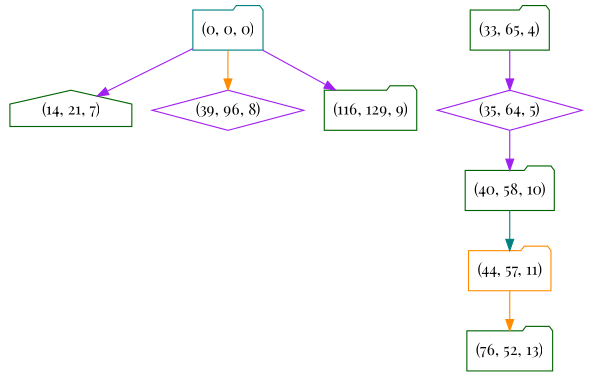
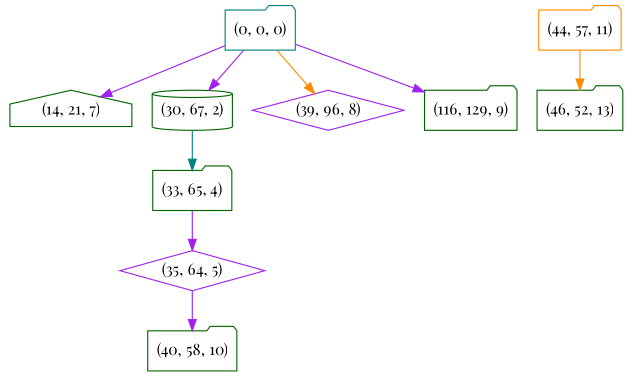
none -> (192, 110)
(510, 225) -> none
(510, 351) -> (580, 110)
